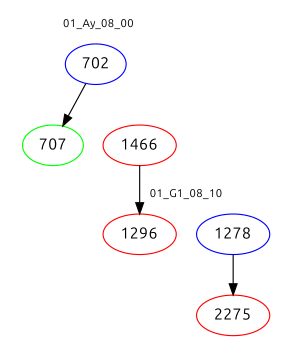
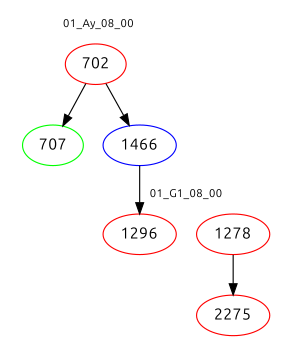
(96, 64) -> (96, 64)
none -> (115, 99)
(140, 145) -> (140, 145)
(186, 194) -> (186, 194)
(233, 234) -> (233, 234)
